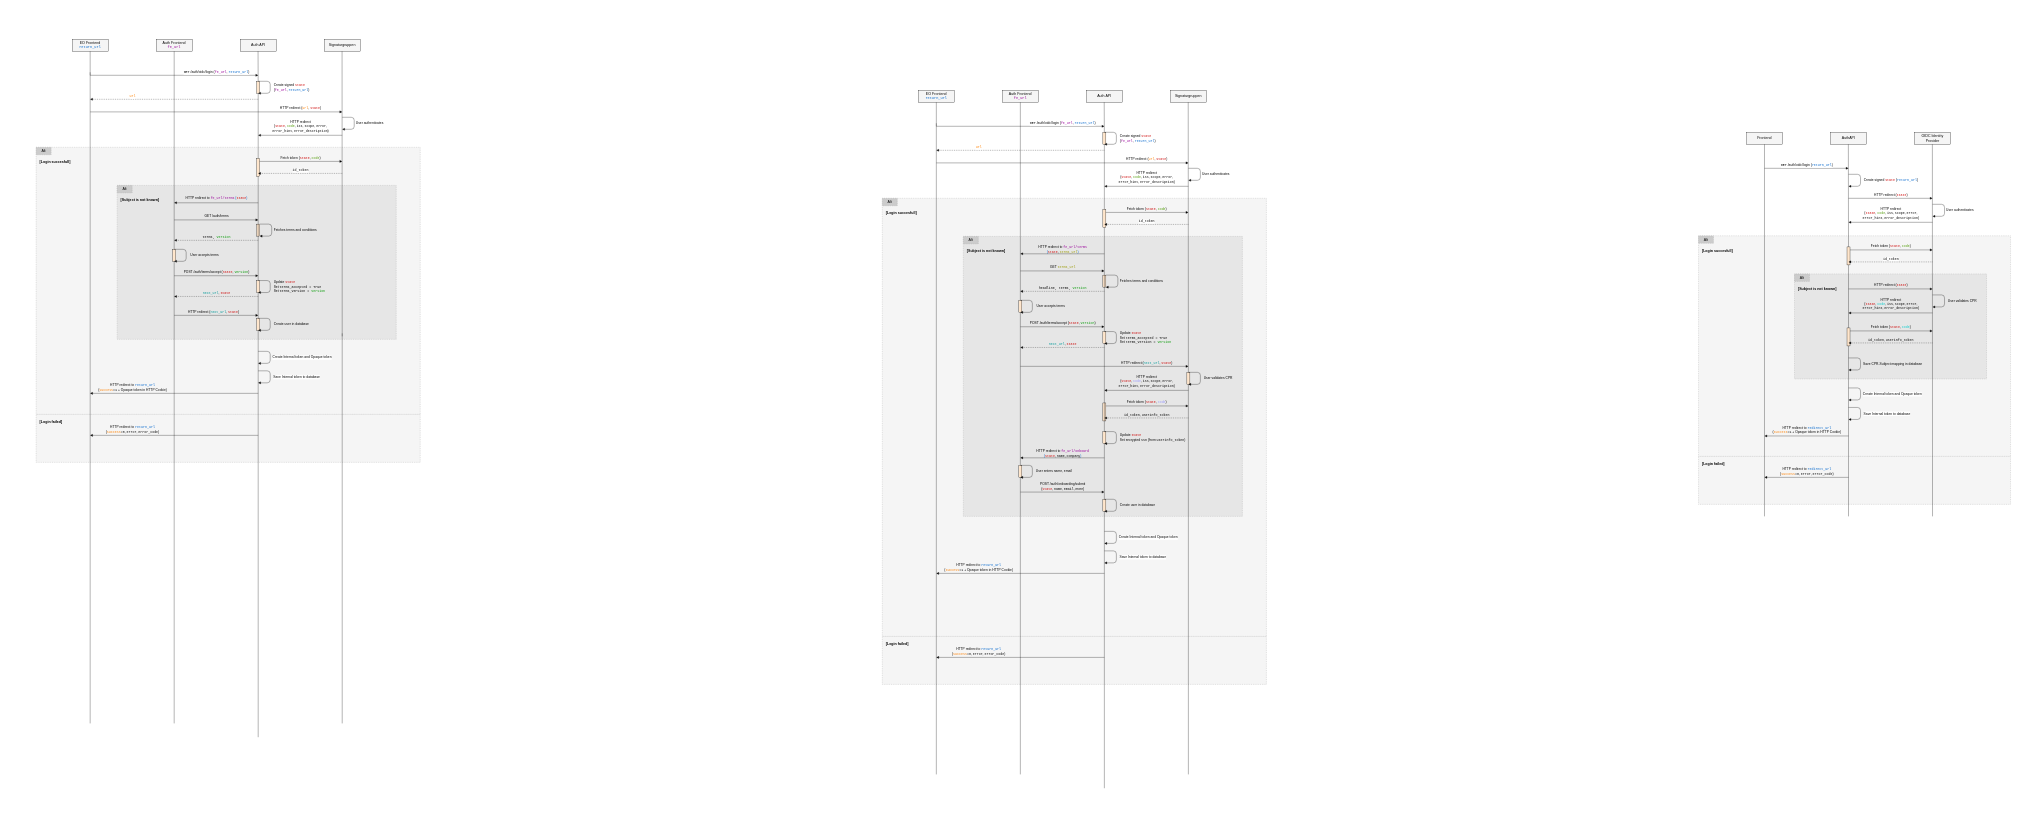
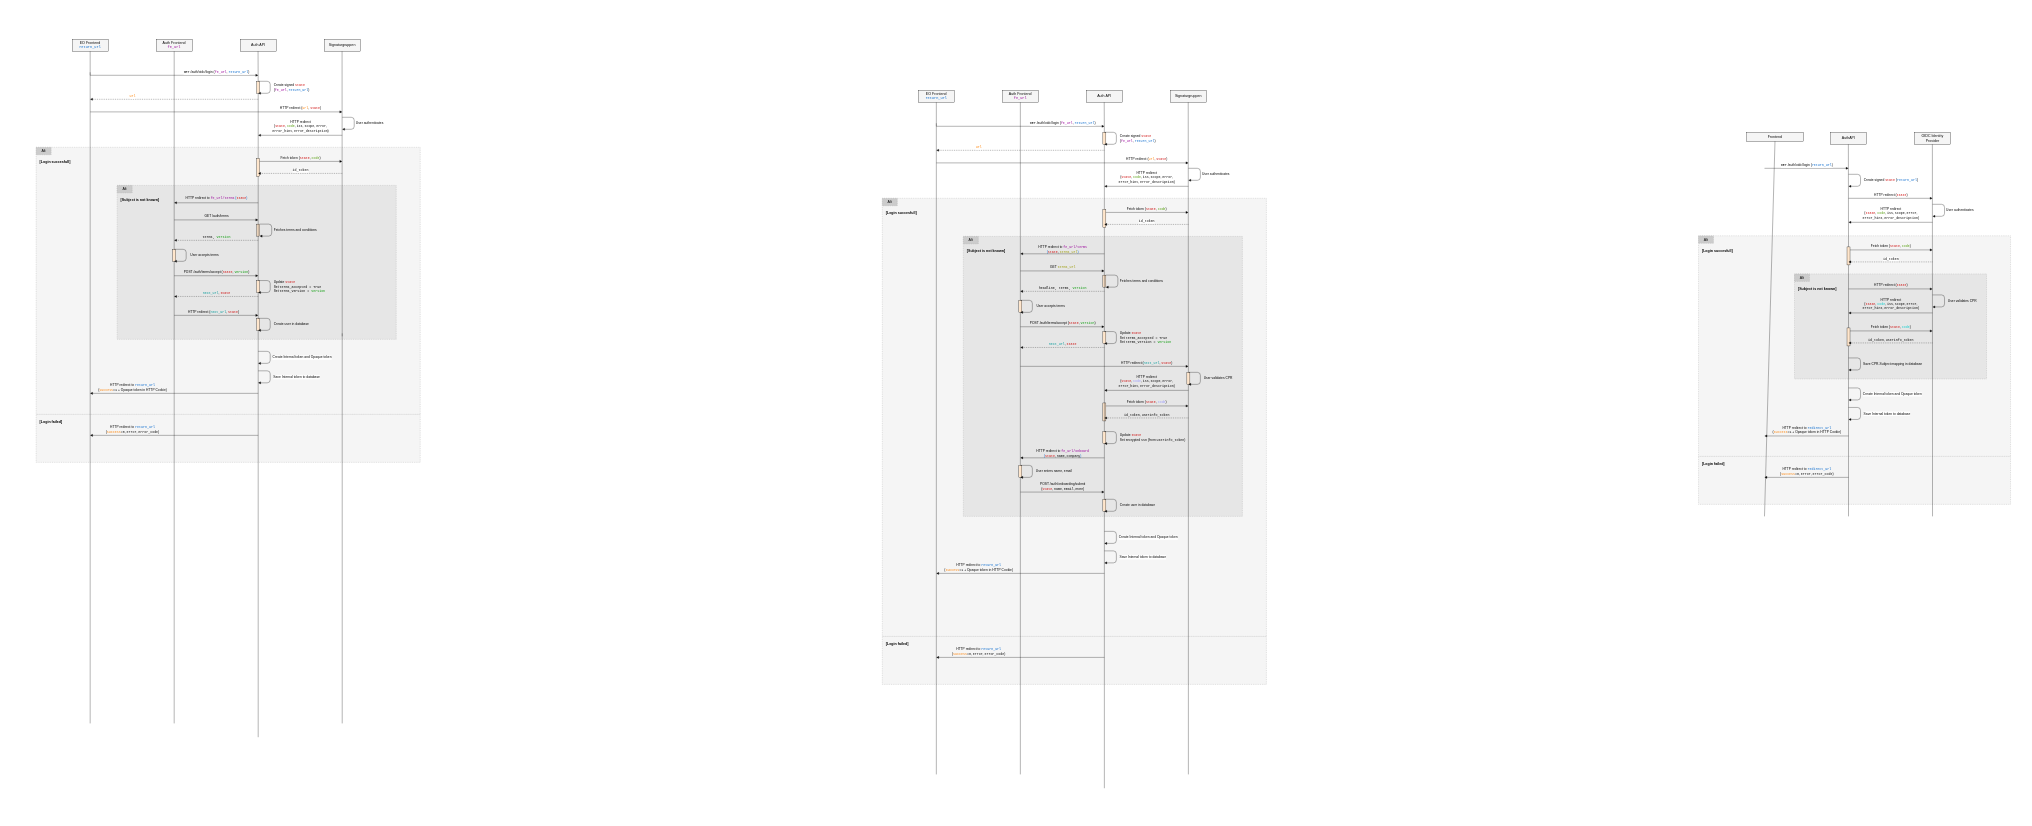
(1764, 138) -> (1775, 137)
